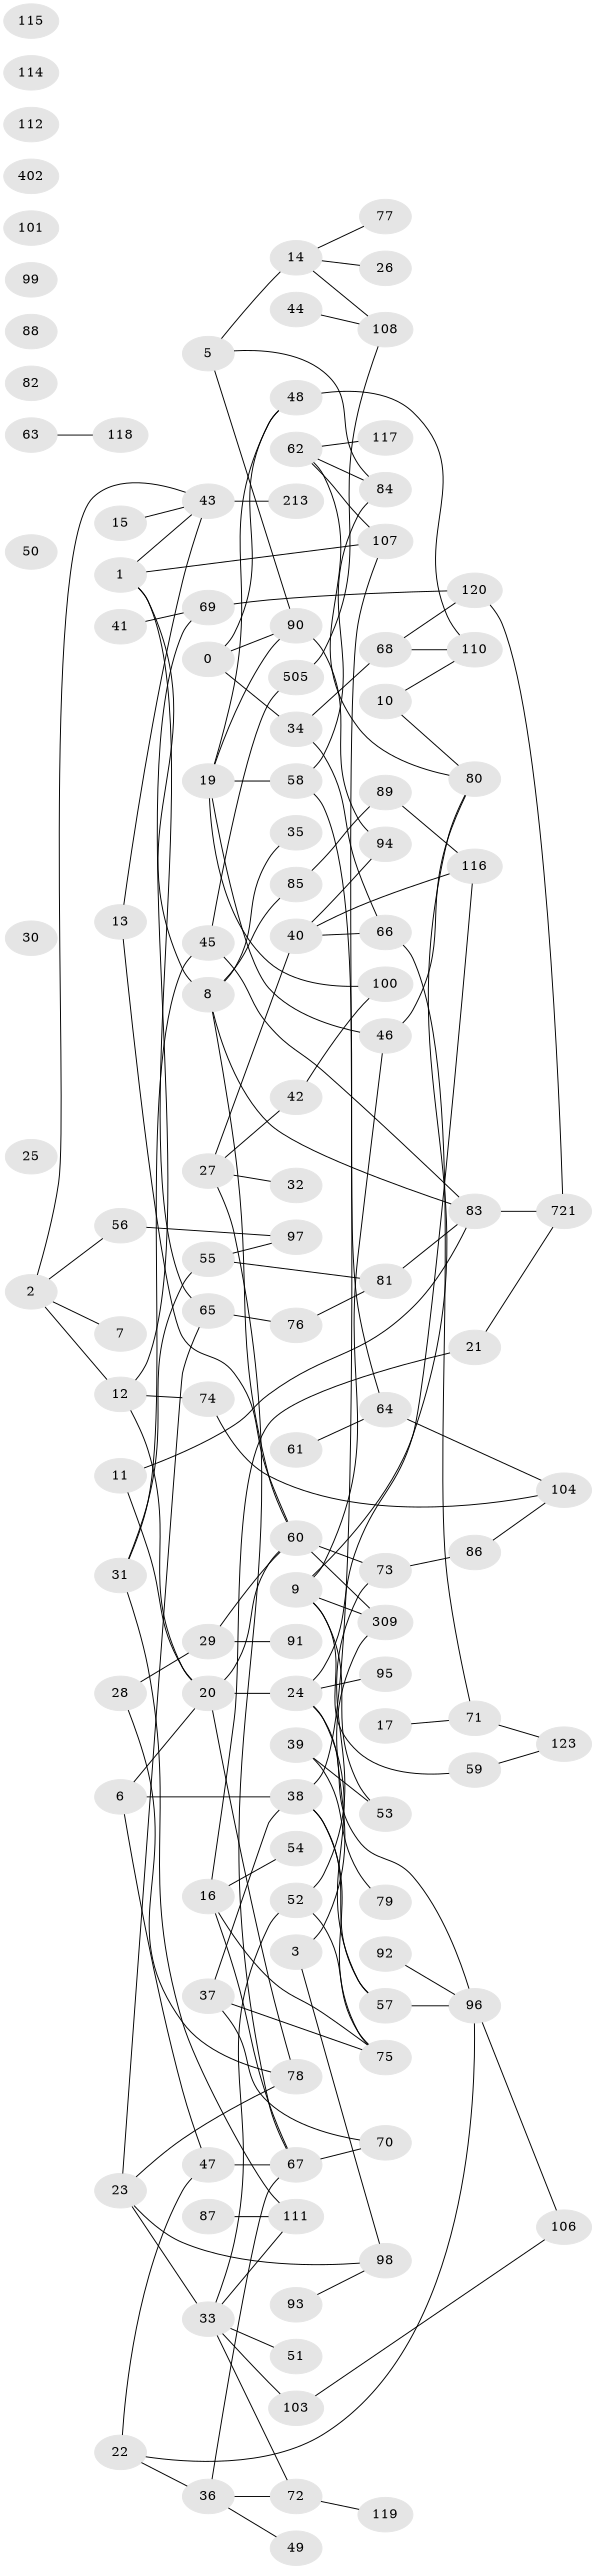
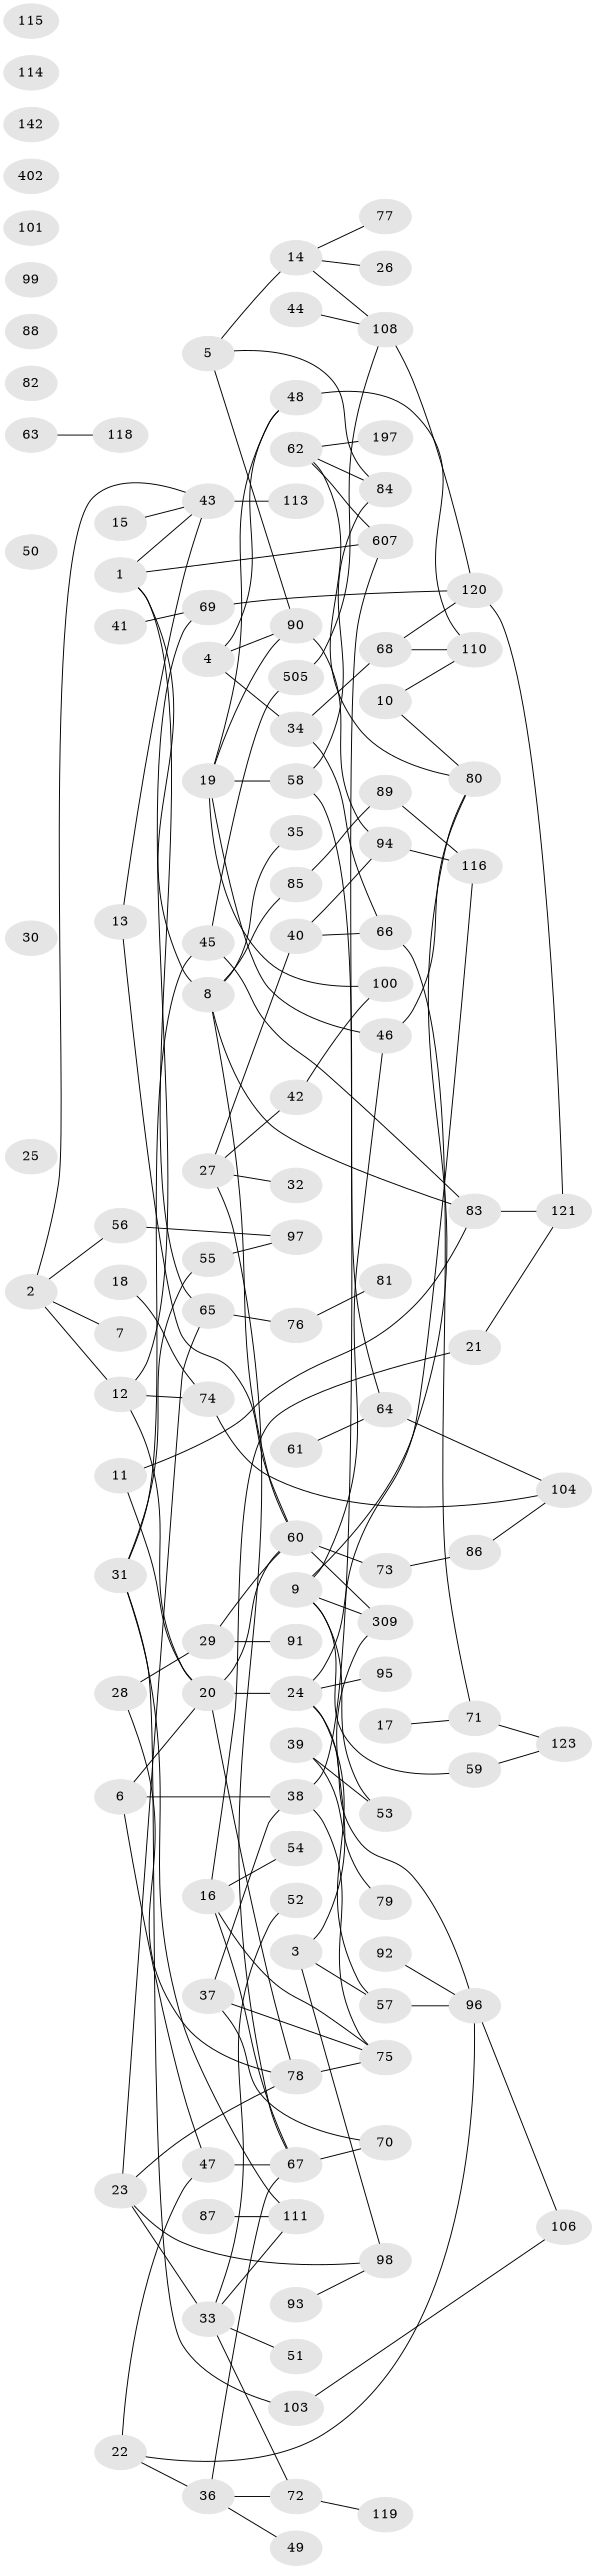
(31, 125) -> (31, 125)
(385, 438) -> (385, 438)
none -> (449, 492)
(296, 501) -> (296, 501)
(385, 541) -> (385, 541)
(208, 659) -> (208, 659)
(382, 897) -> (429, 855)
(564, 1211) -> (564, 1211)
(430, 1246) -> none
(297, 1270) -> none
none -> (121, 1282)
(341, 1736) -> none
(341, 1901) -> (334, 1975)
(334, 1947) -> (341, 2067)
(251, 2364) -> (155, 2022)
